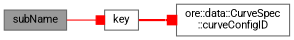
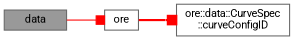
(35, 20) -> (35, 20)
(122, 20) -> (122, 20)
